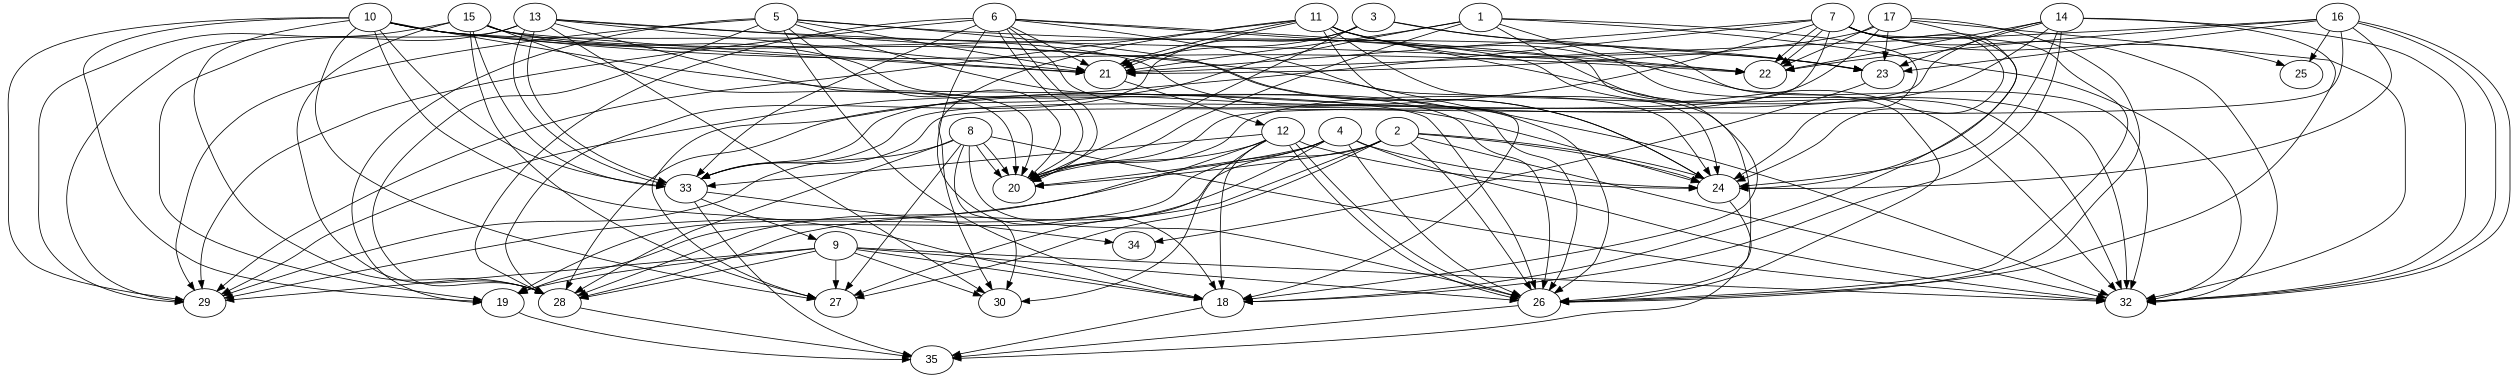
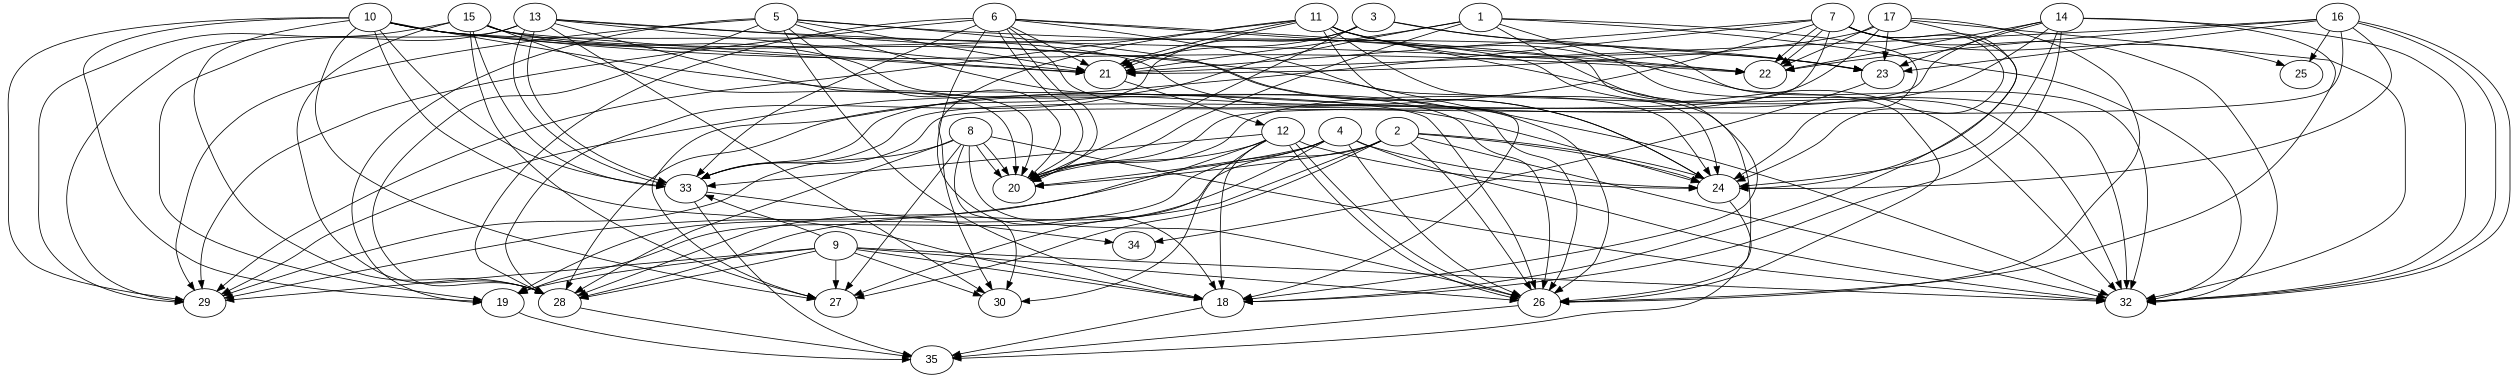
(733, 211) -> (740, 208)
(2026, 240) -> none
